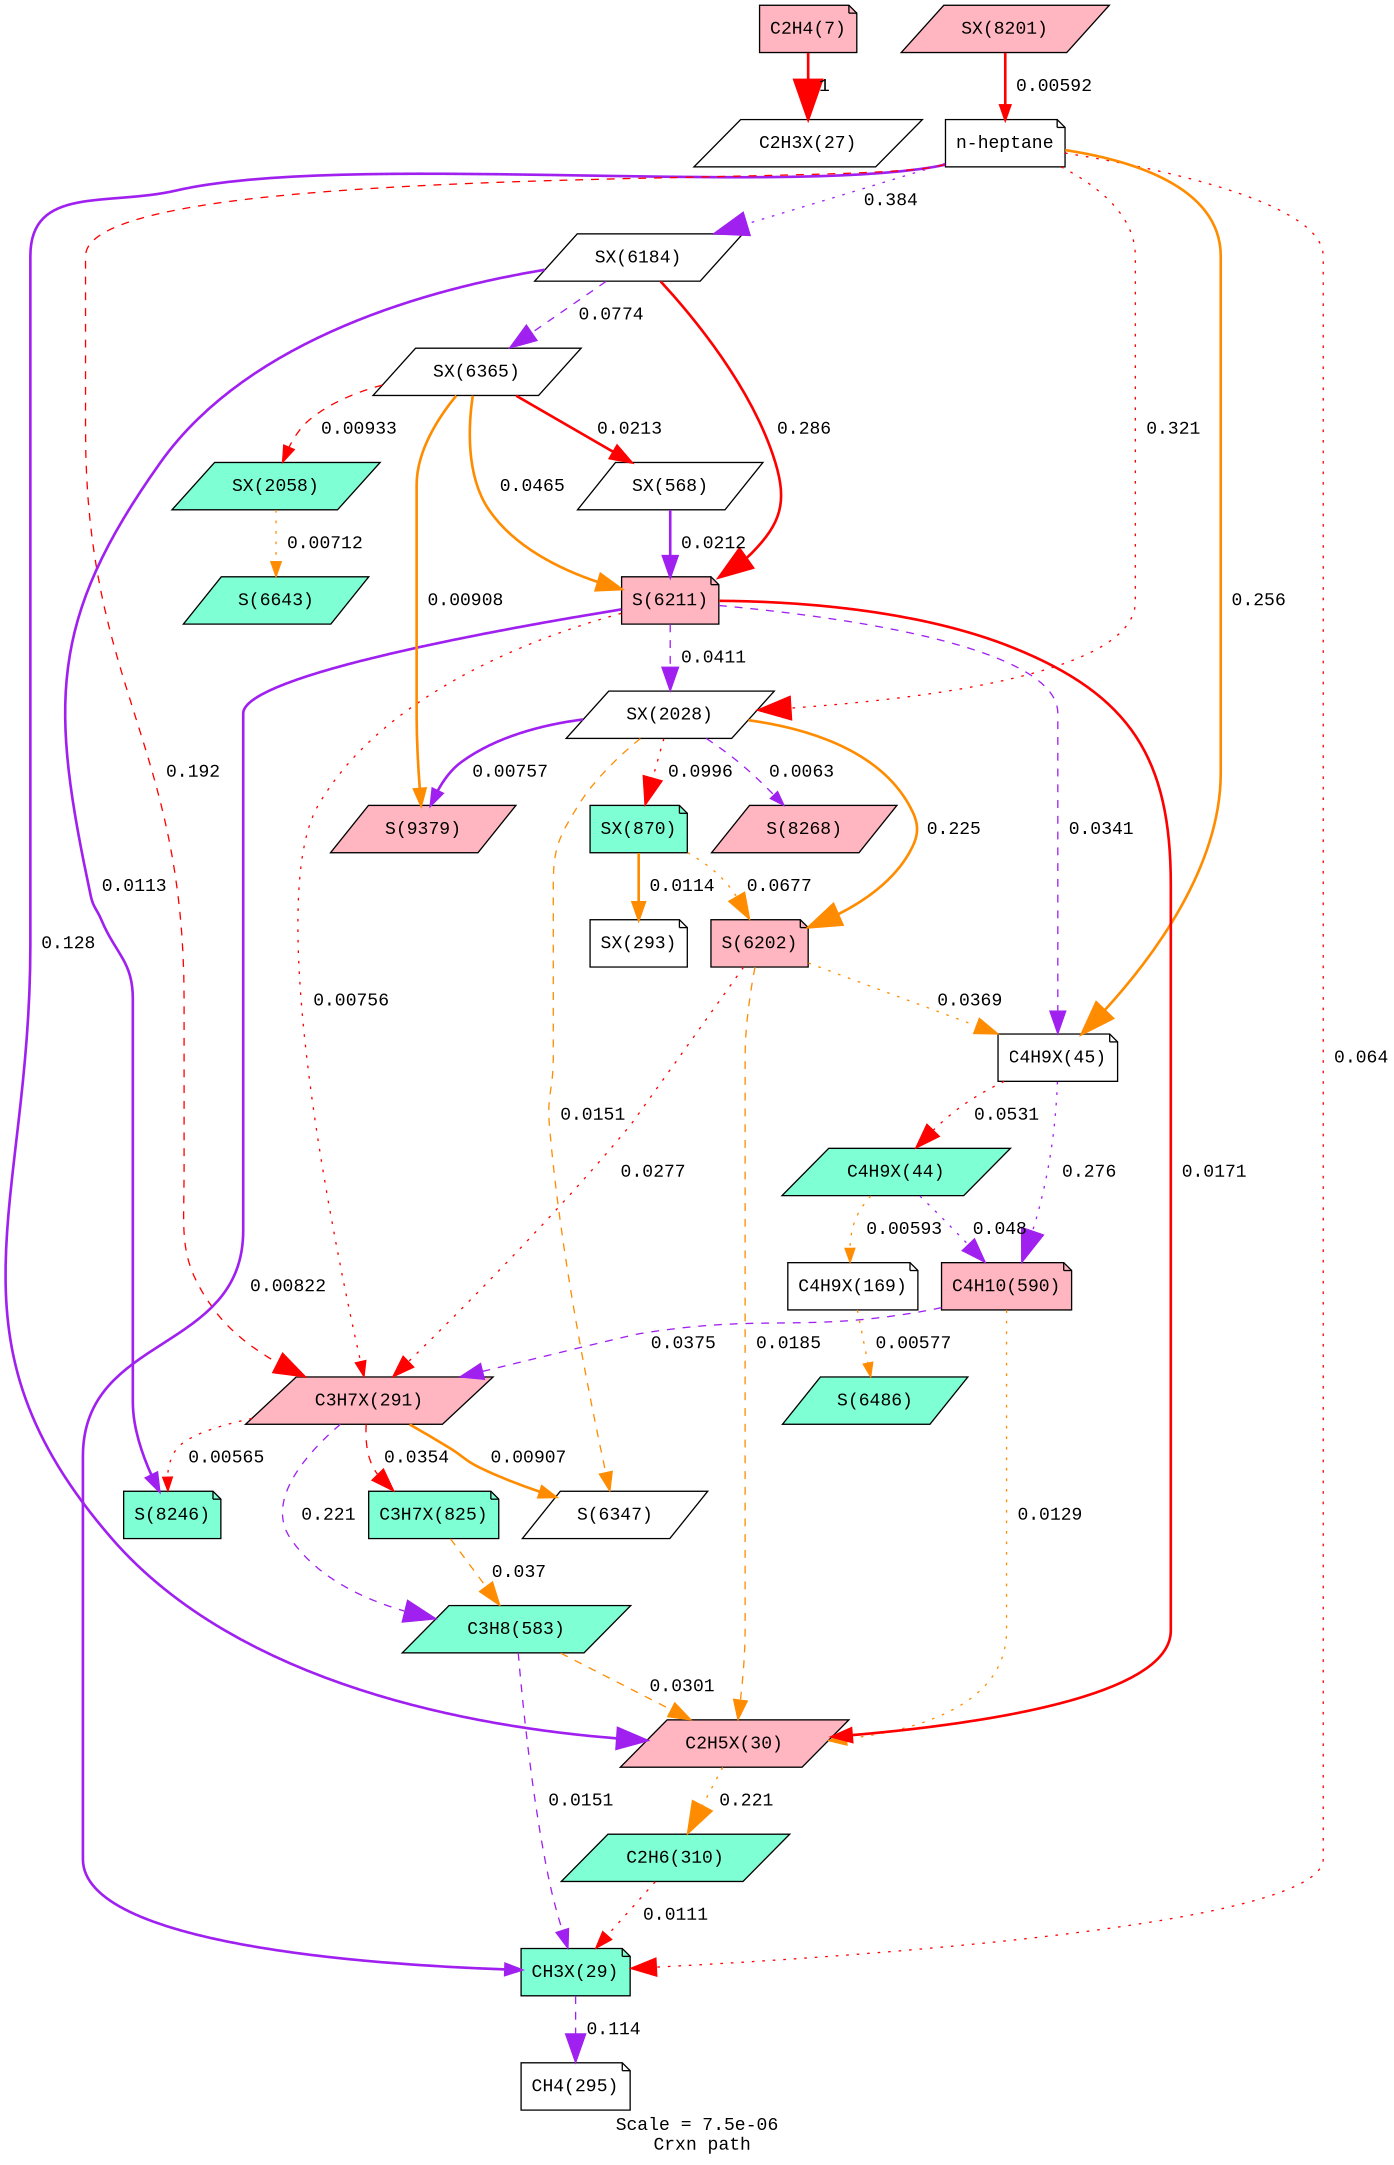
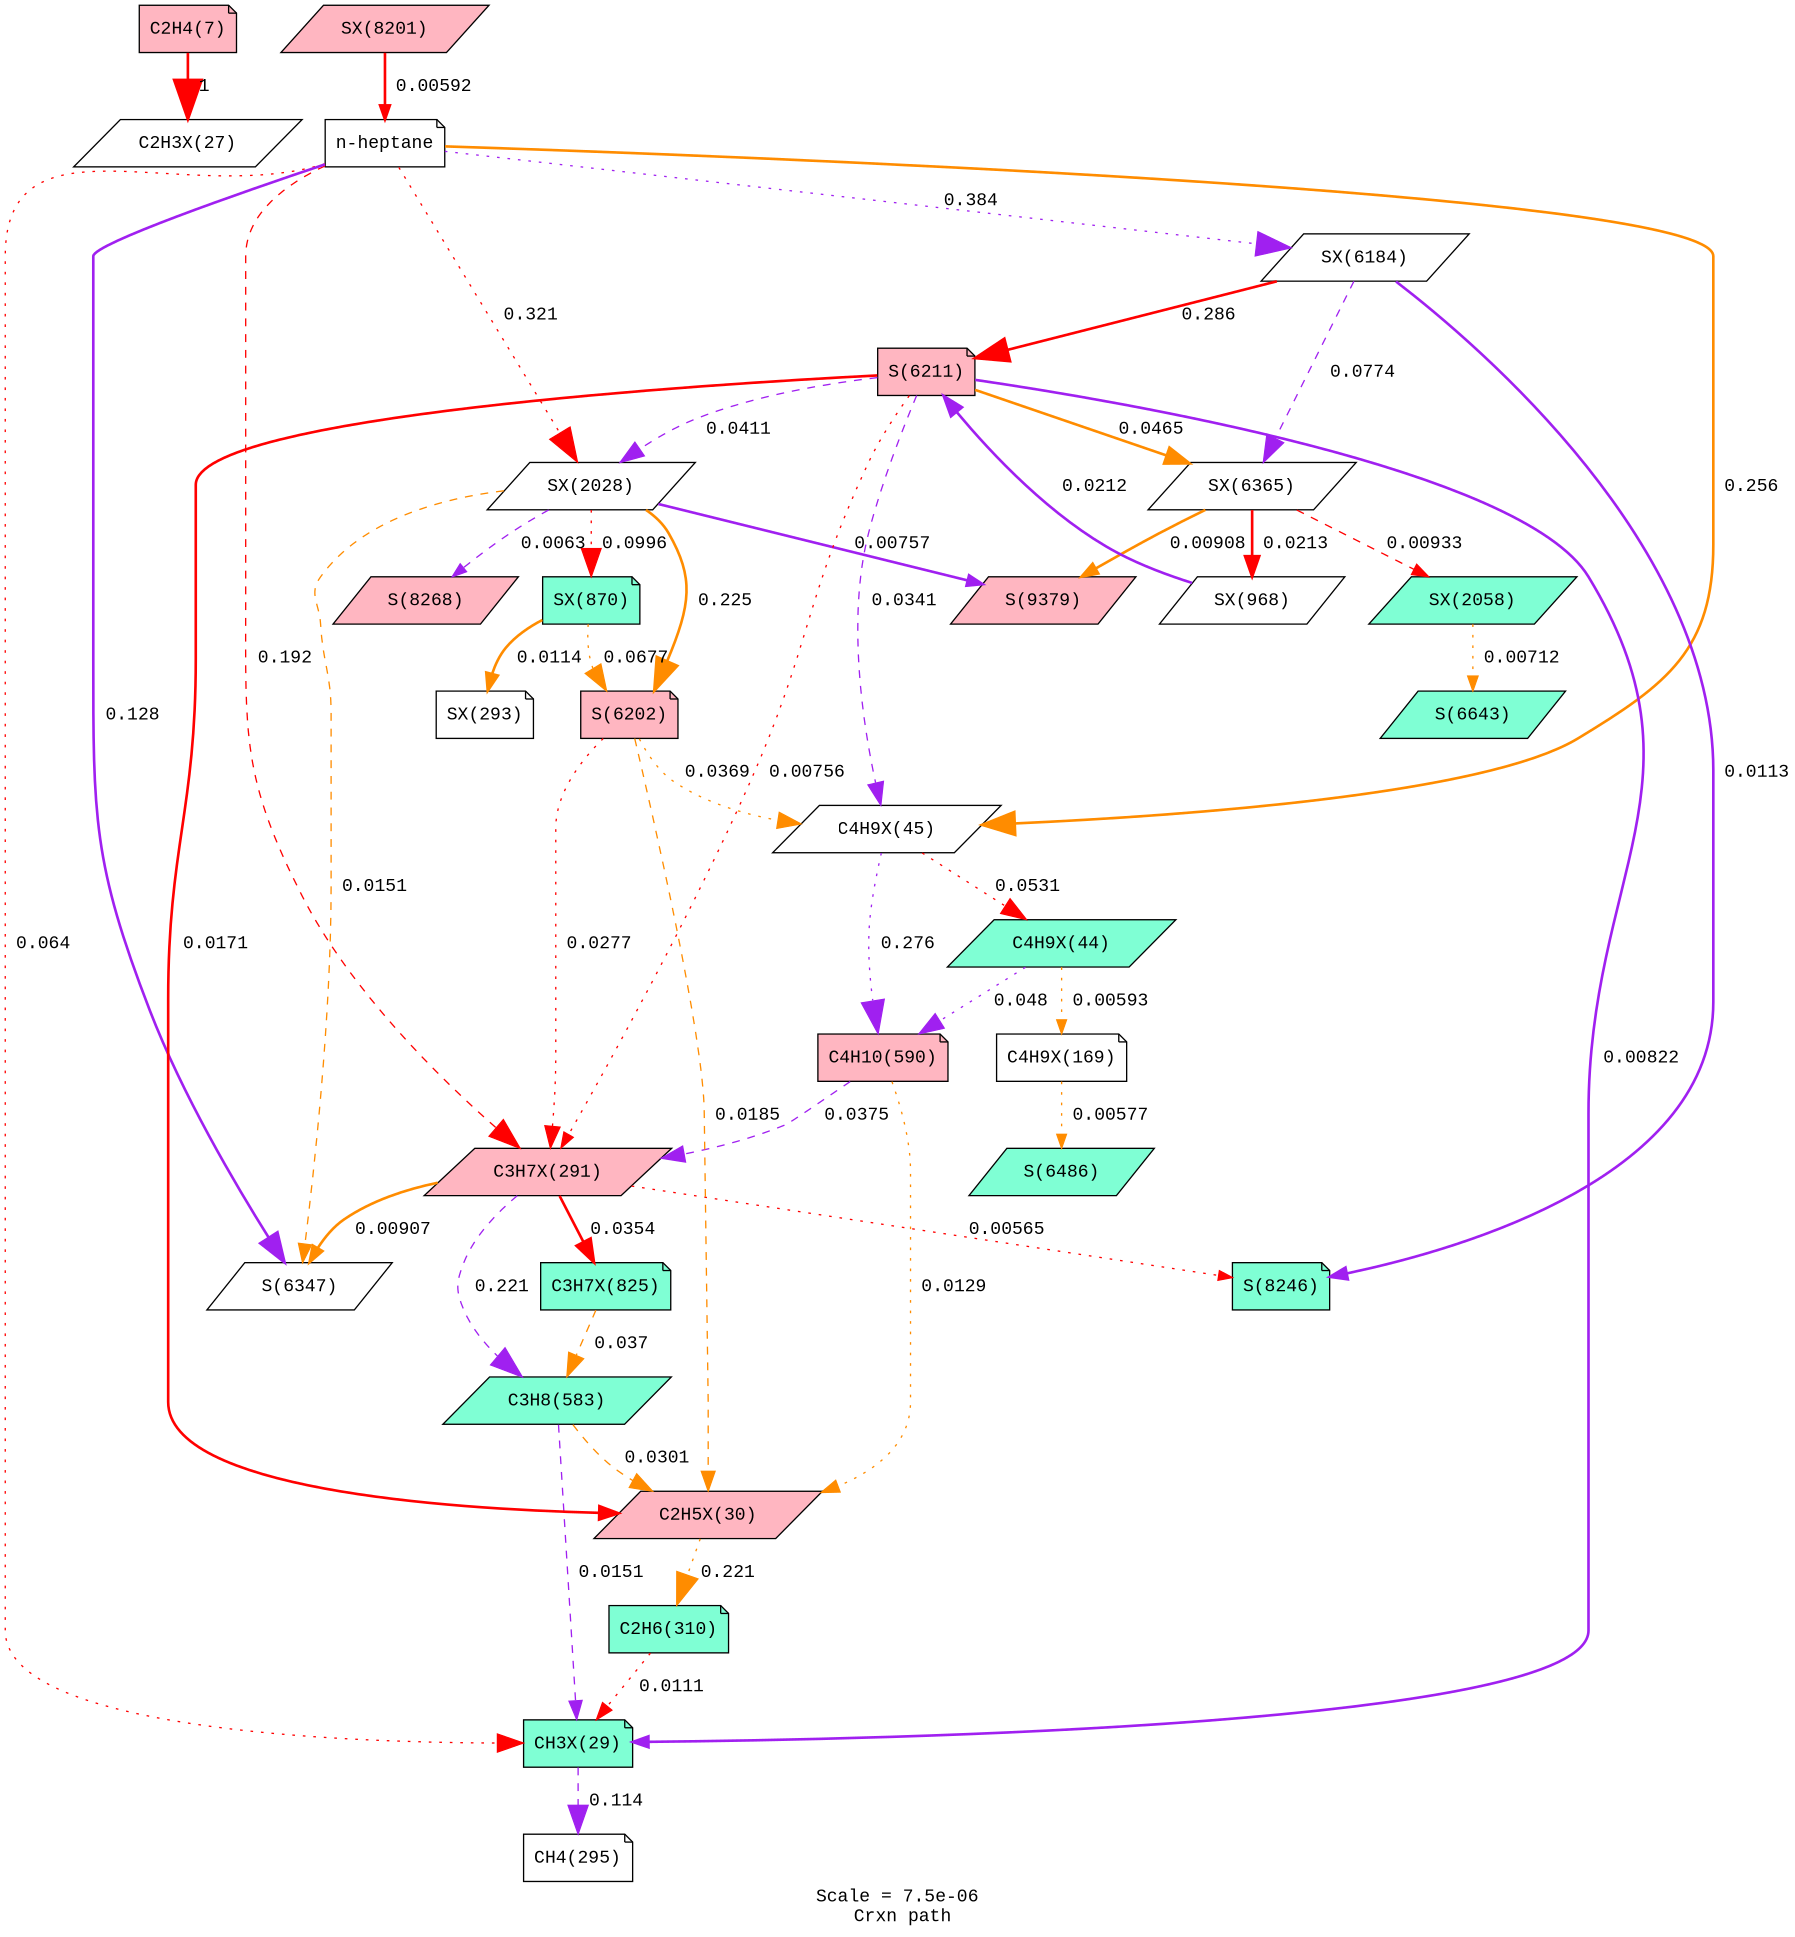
(670, 486) -> (1252, 600)
(494, 516) -> (1071, 423)
(30, 715) -> (93, 640)
(1058, 1058) -> (887, 829)
(368, 1451) -> (571, 1219)
(675, 1858) -> (669, 1629)
